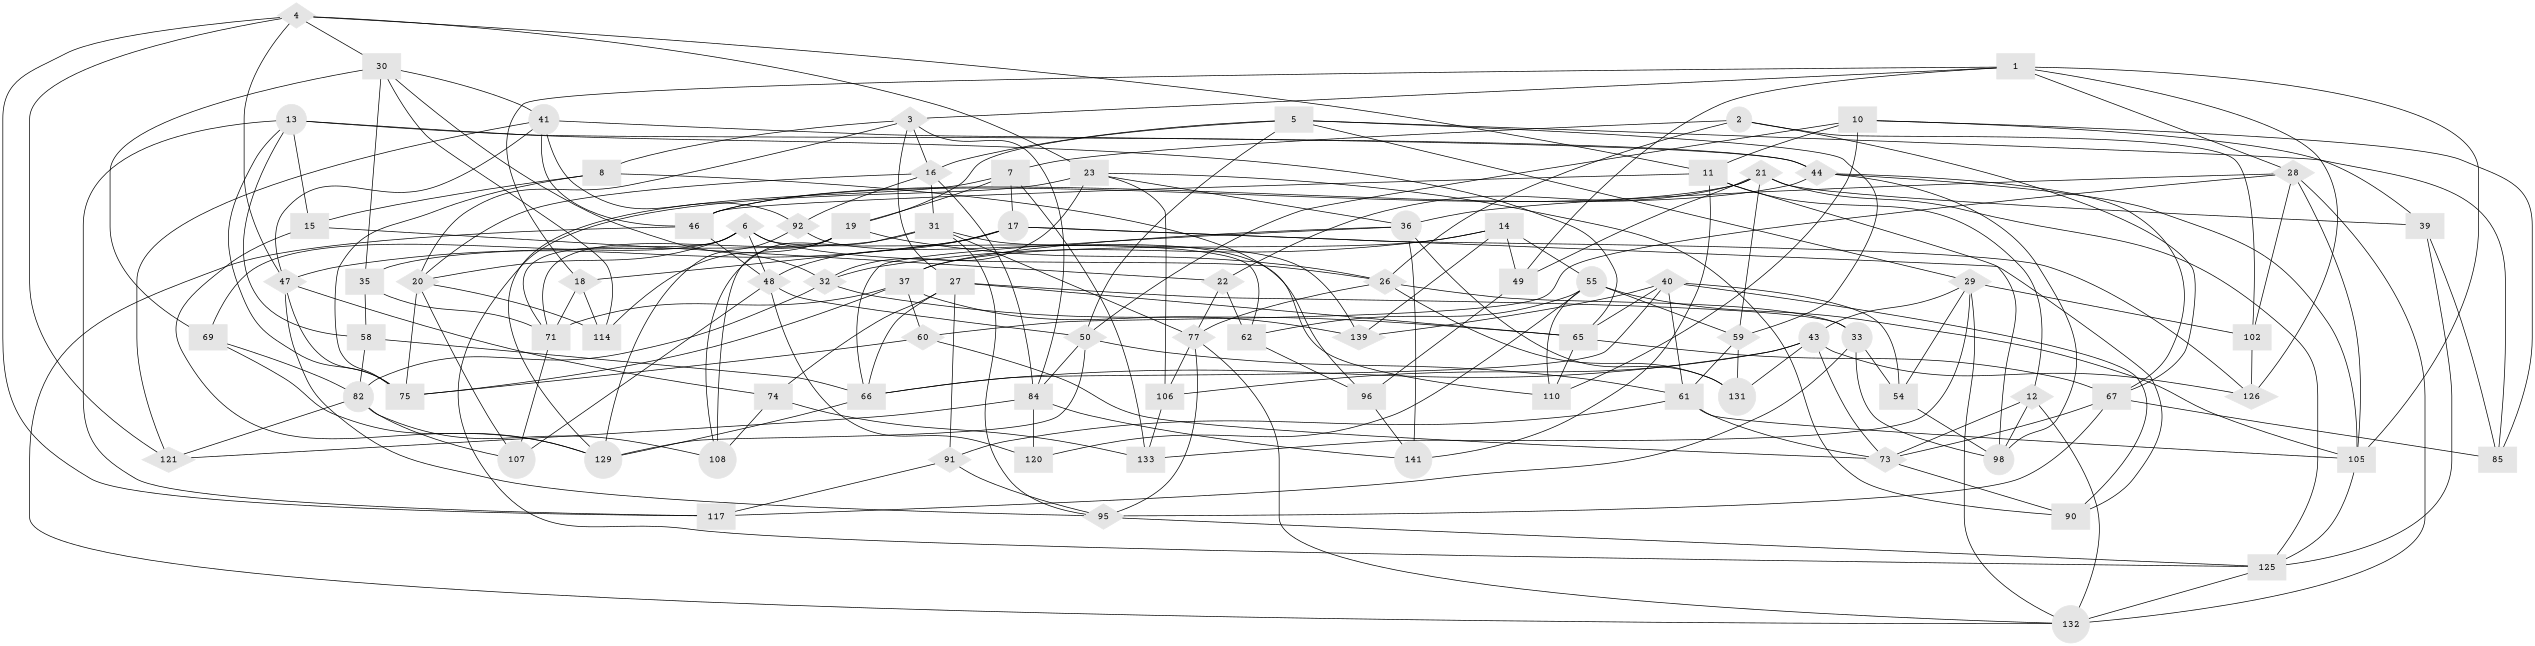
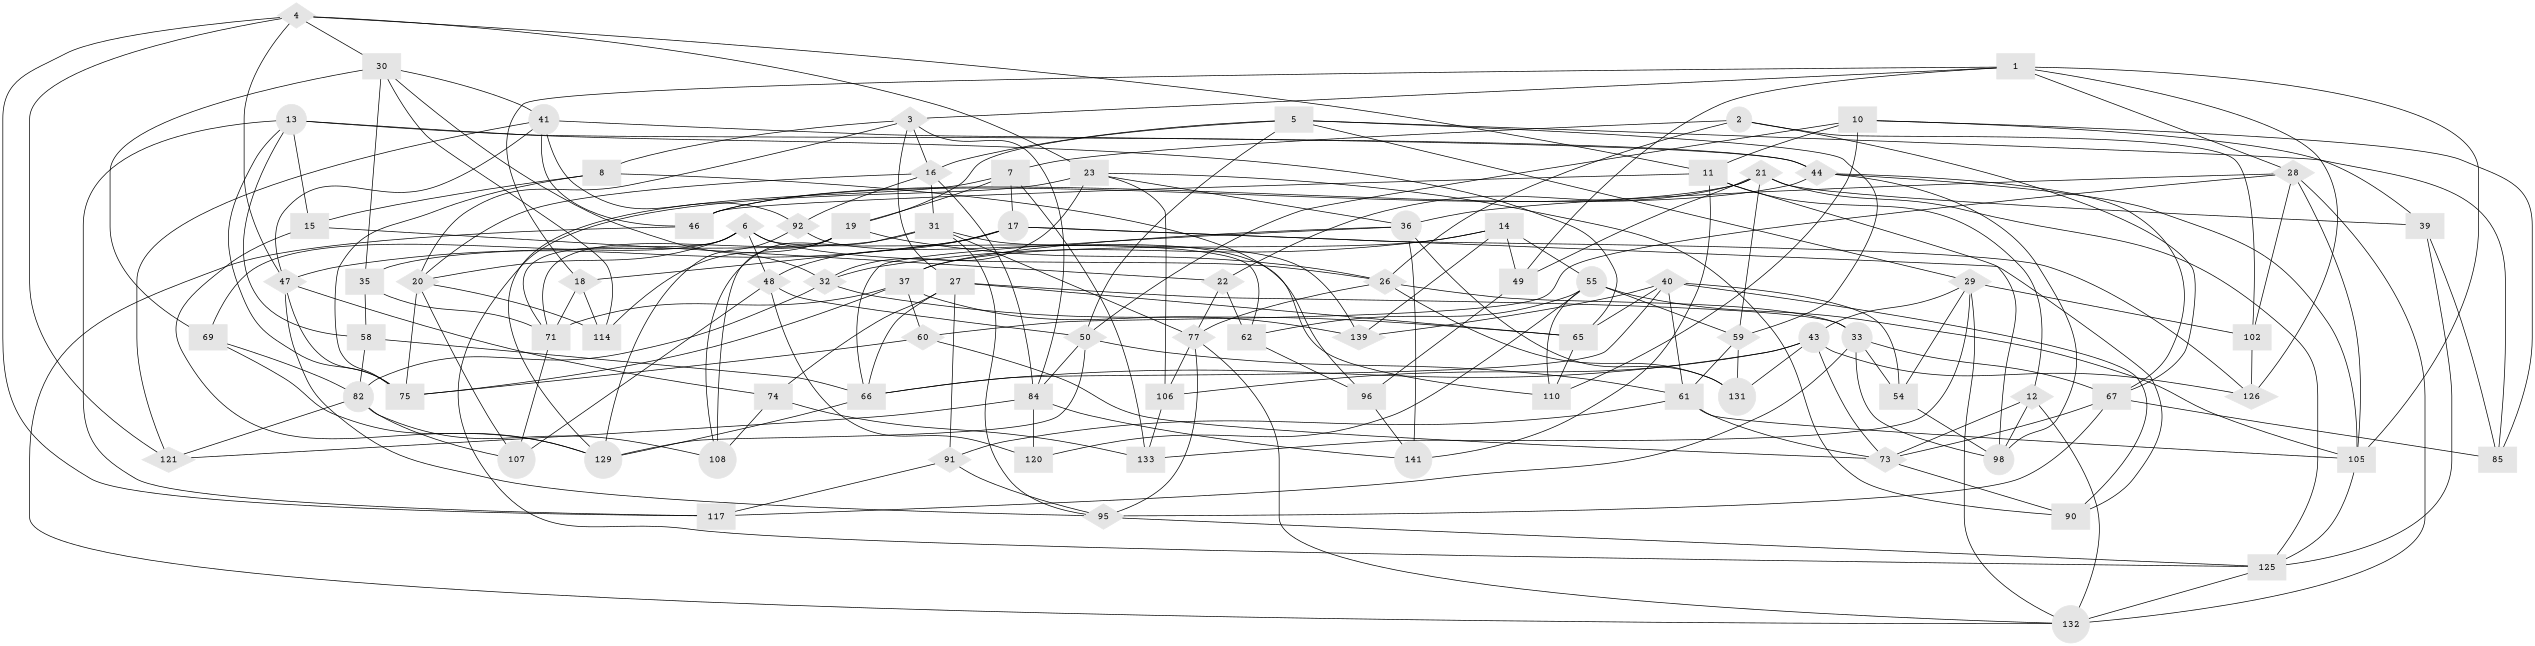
(735, 257) -> none
(1809, 358) -> (1982, 364)
